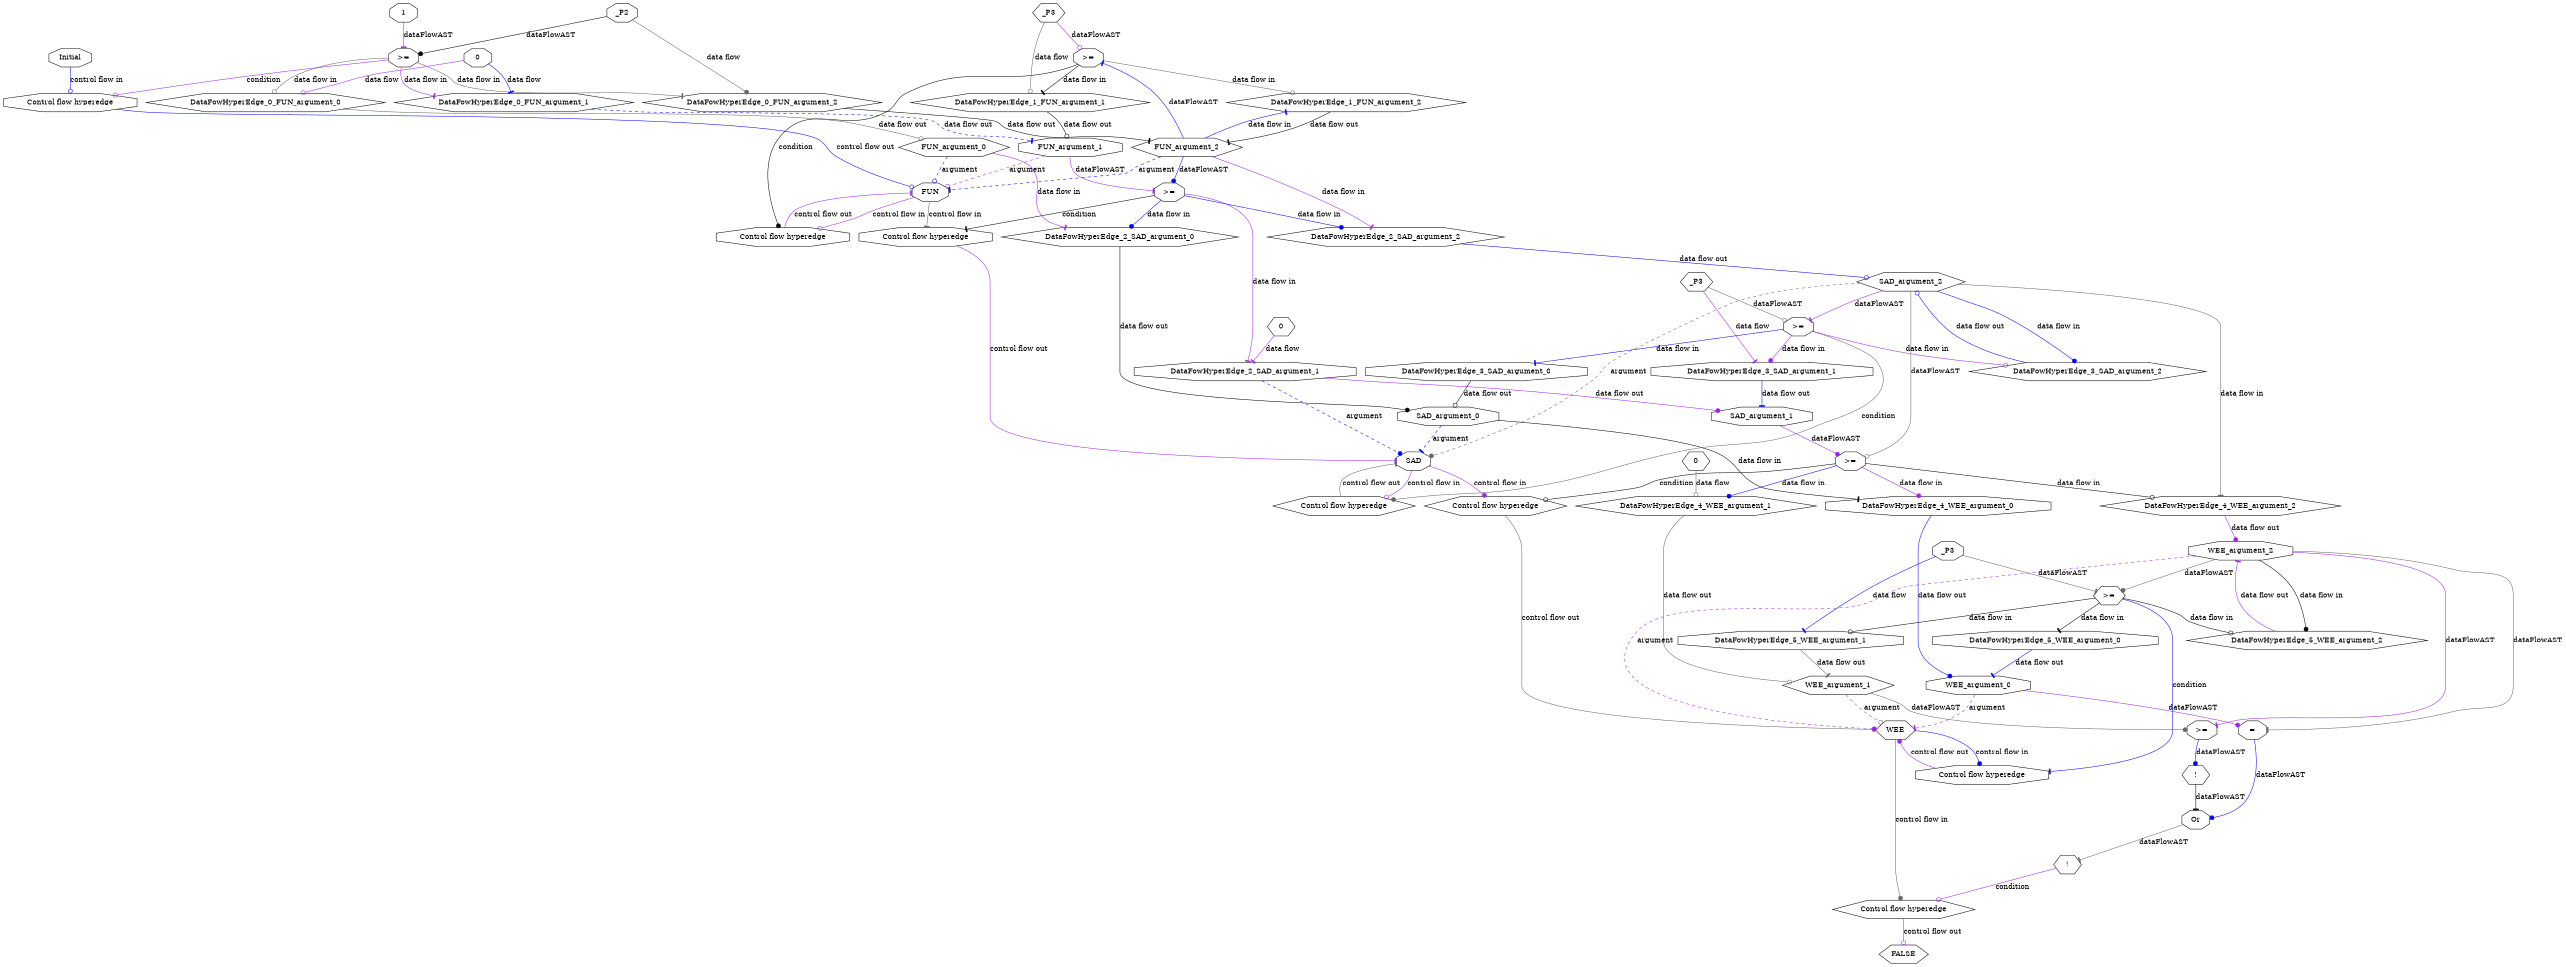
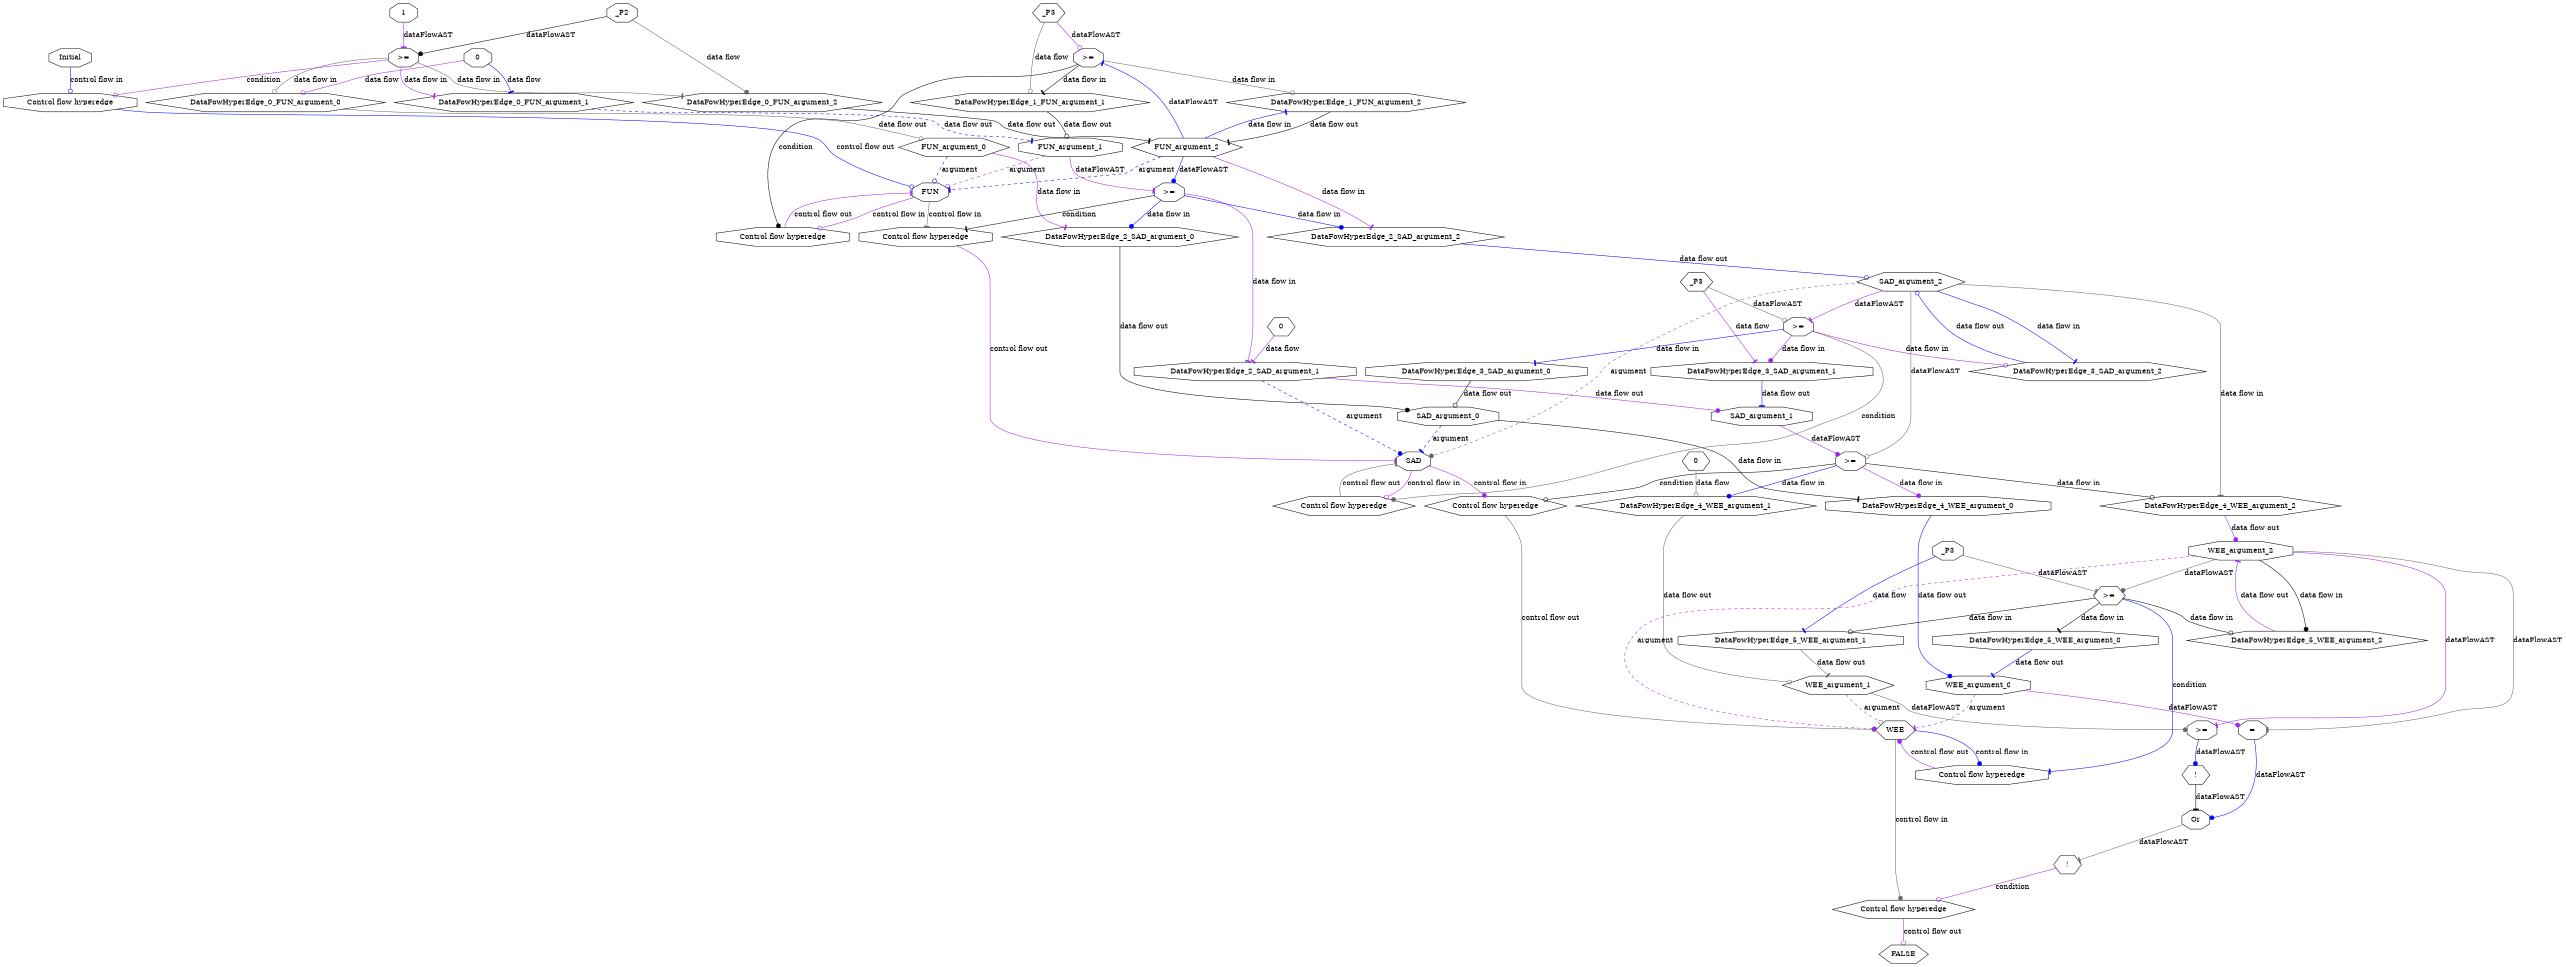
(2009, 319) -> (2009, 319)
